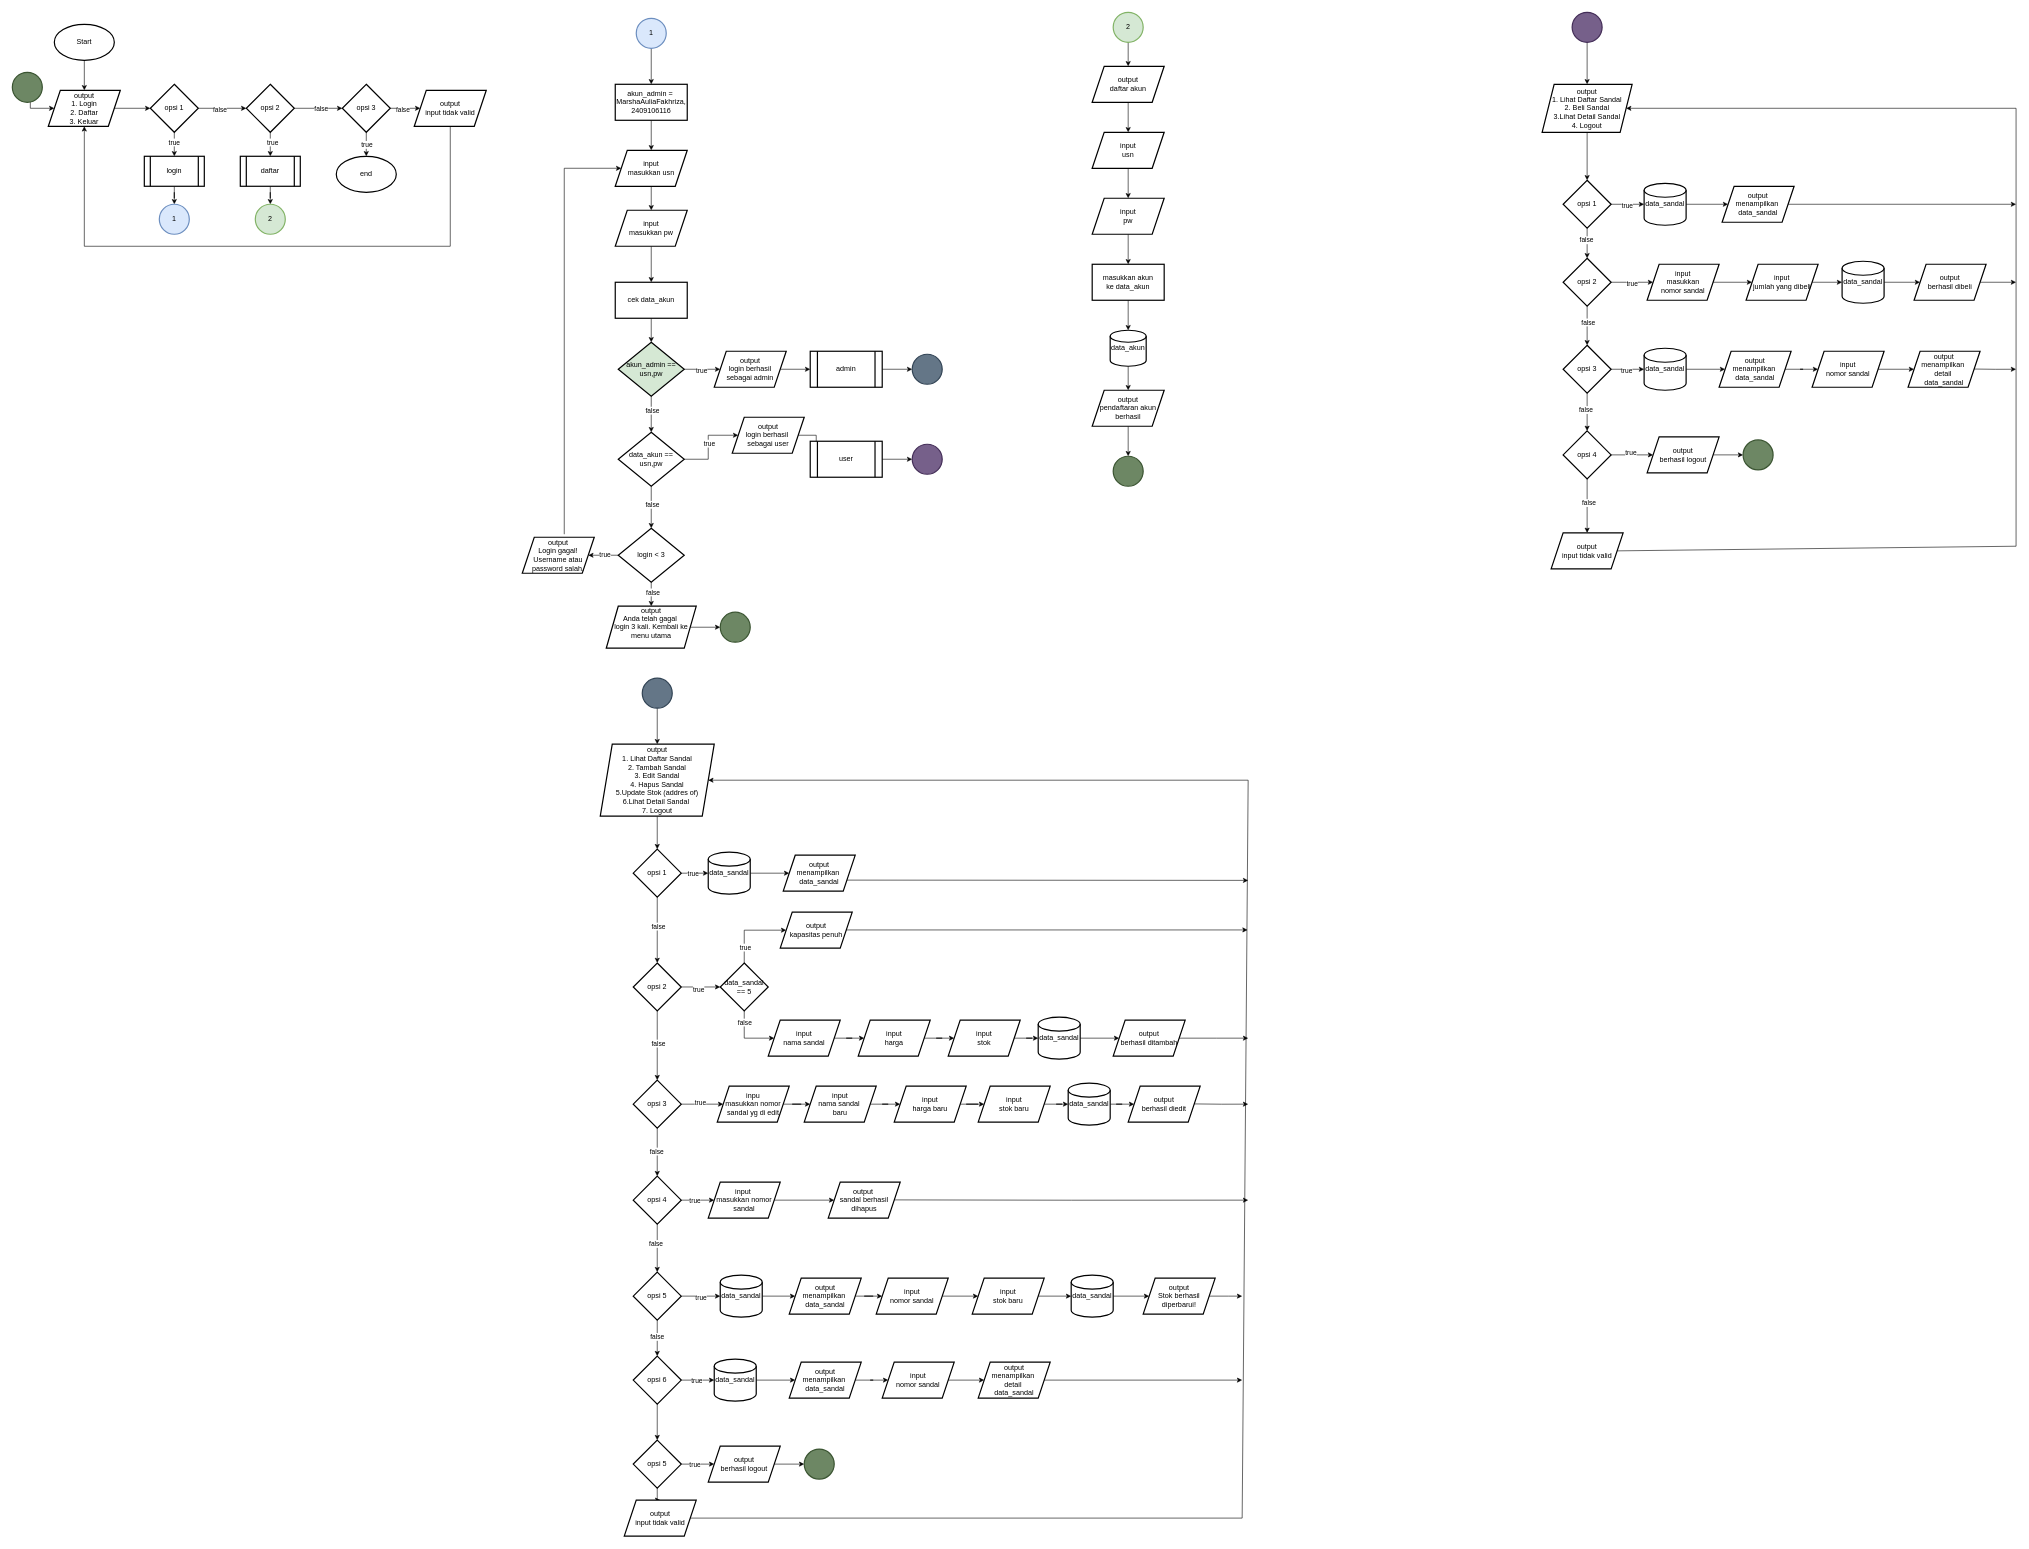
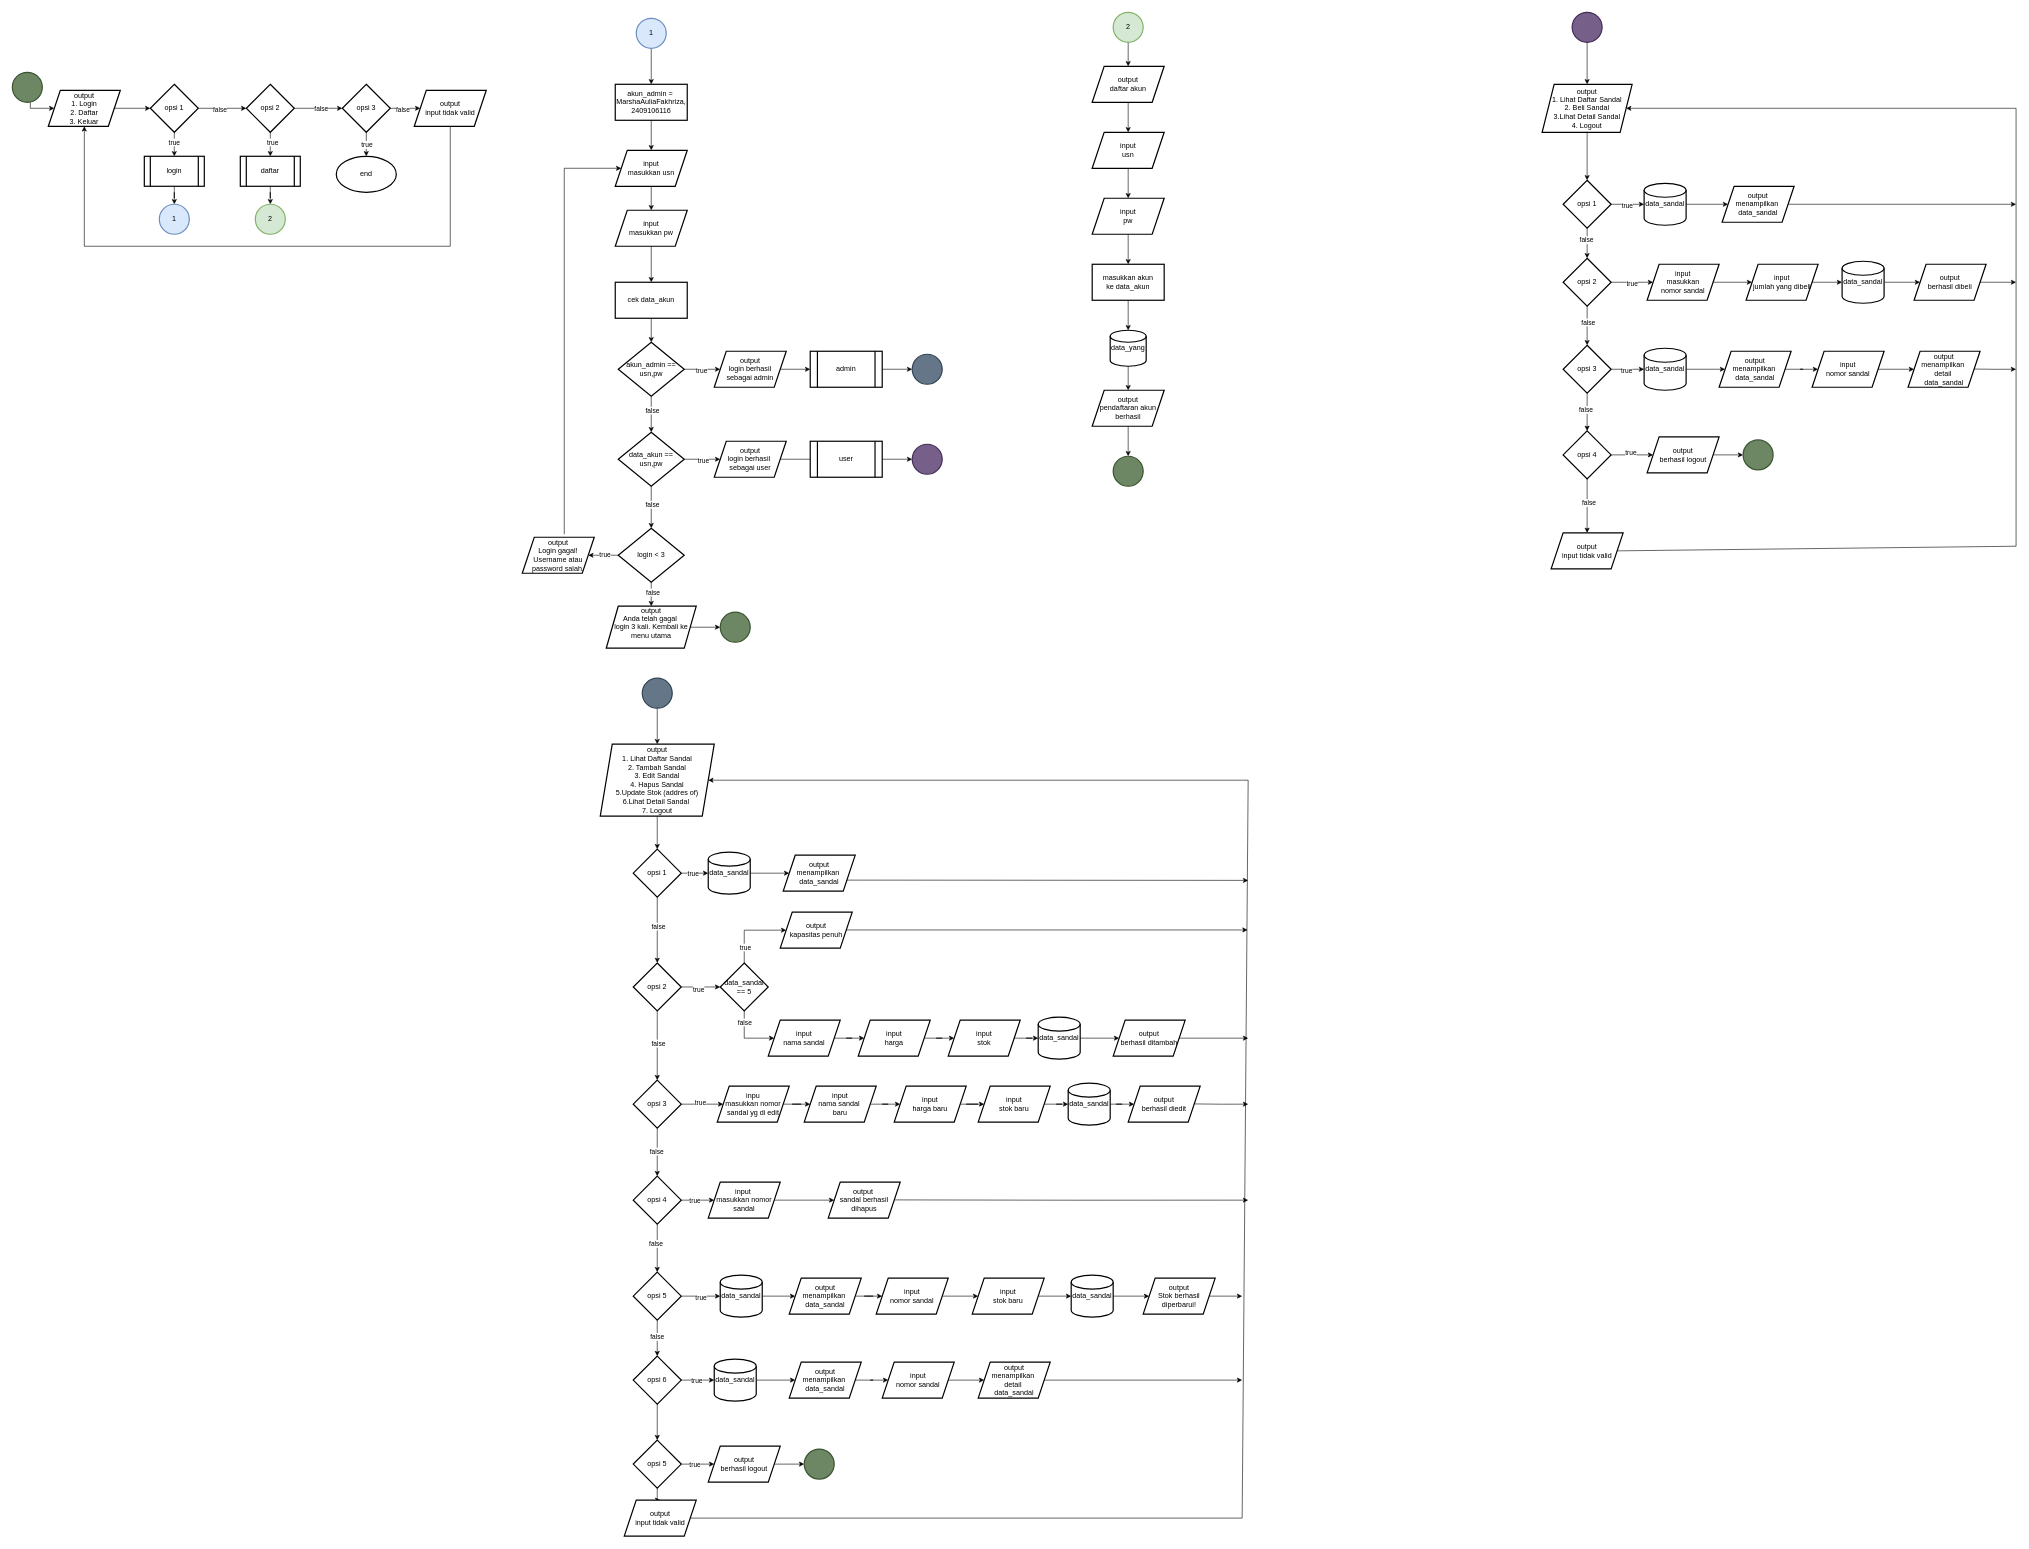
(84, 42) -> none
(84, 84) -> none
(1128, 348) -> (1128, 348)
(651, 369) -> (651, 369)
(768, 435) -> (750, 459)
